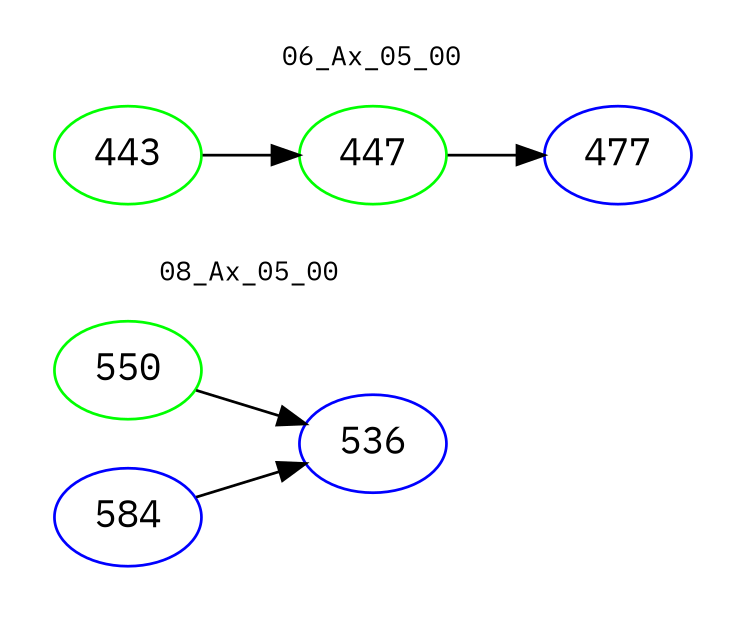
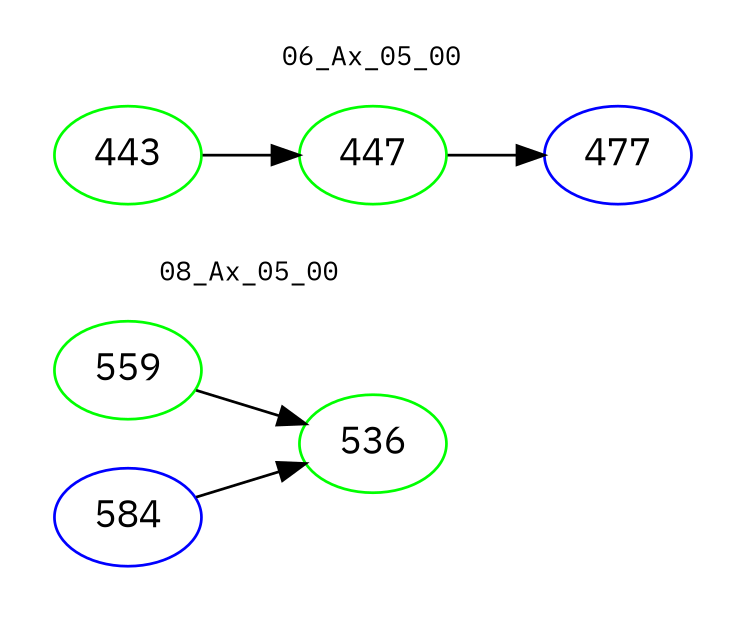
(128, 370) -> (128, 370)
(373, 444) -> (373, 444)
